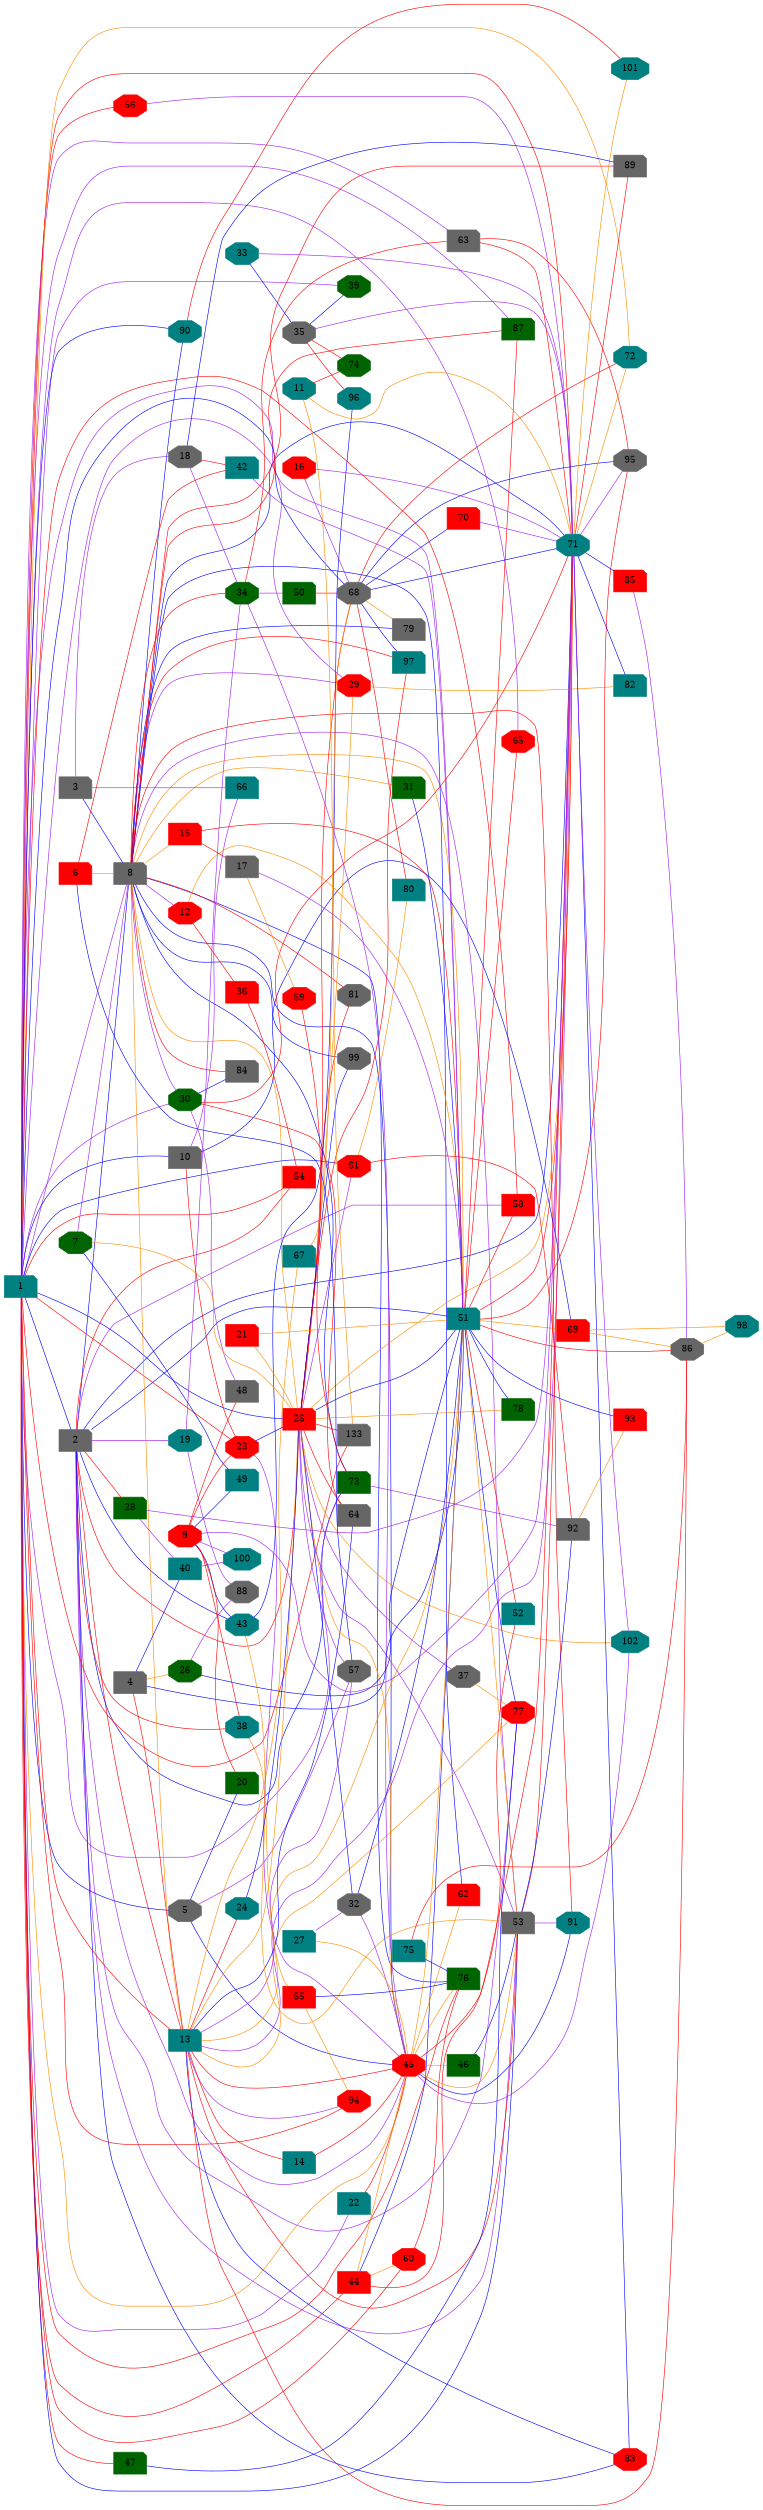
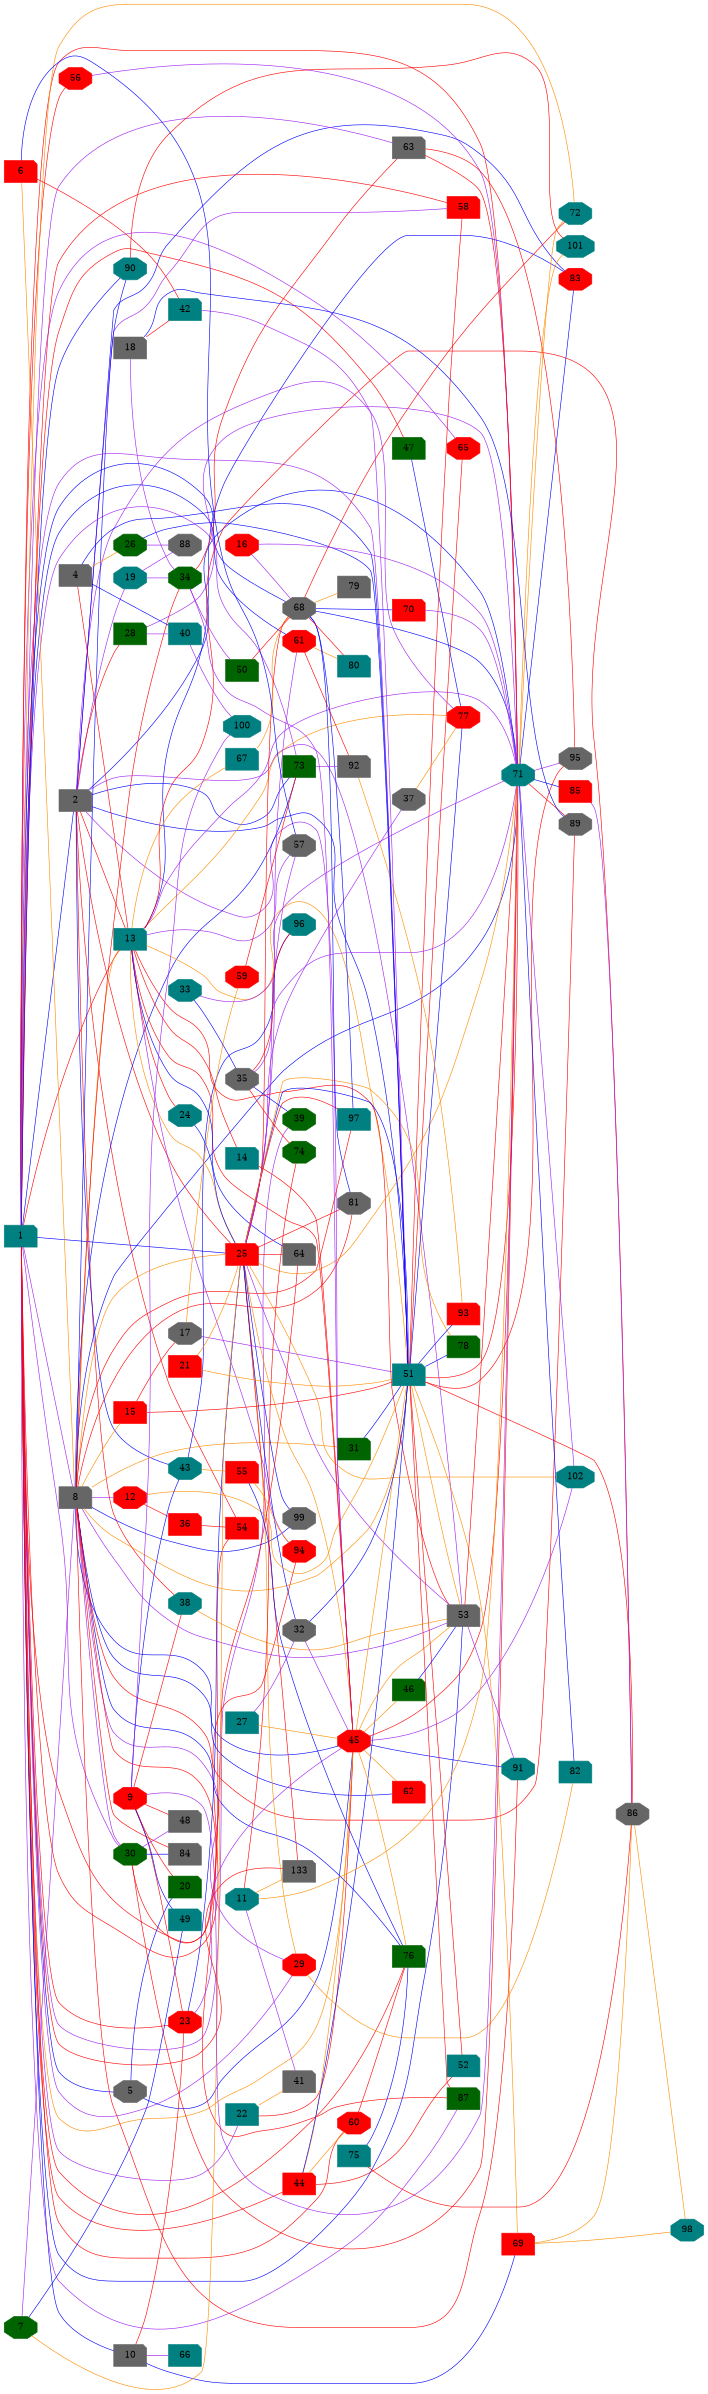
(630, 166) -> (575, 824)
(185, 457) -> (130, 348)
(472, 491) -> (331, 817)
(174, 649) -> none
(75, 788) -> none
(242, 867) -> (185, 1333)
(103, 1157) -> none
(553, 1727) -> none
(278, 1840) -> none
none -> (299, 2082)
